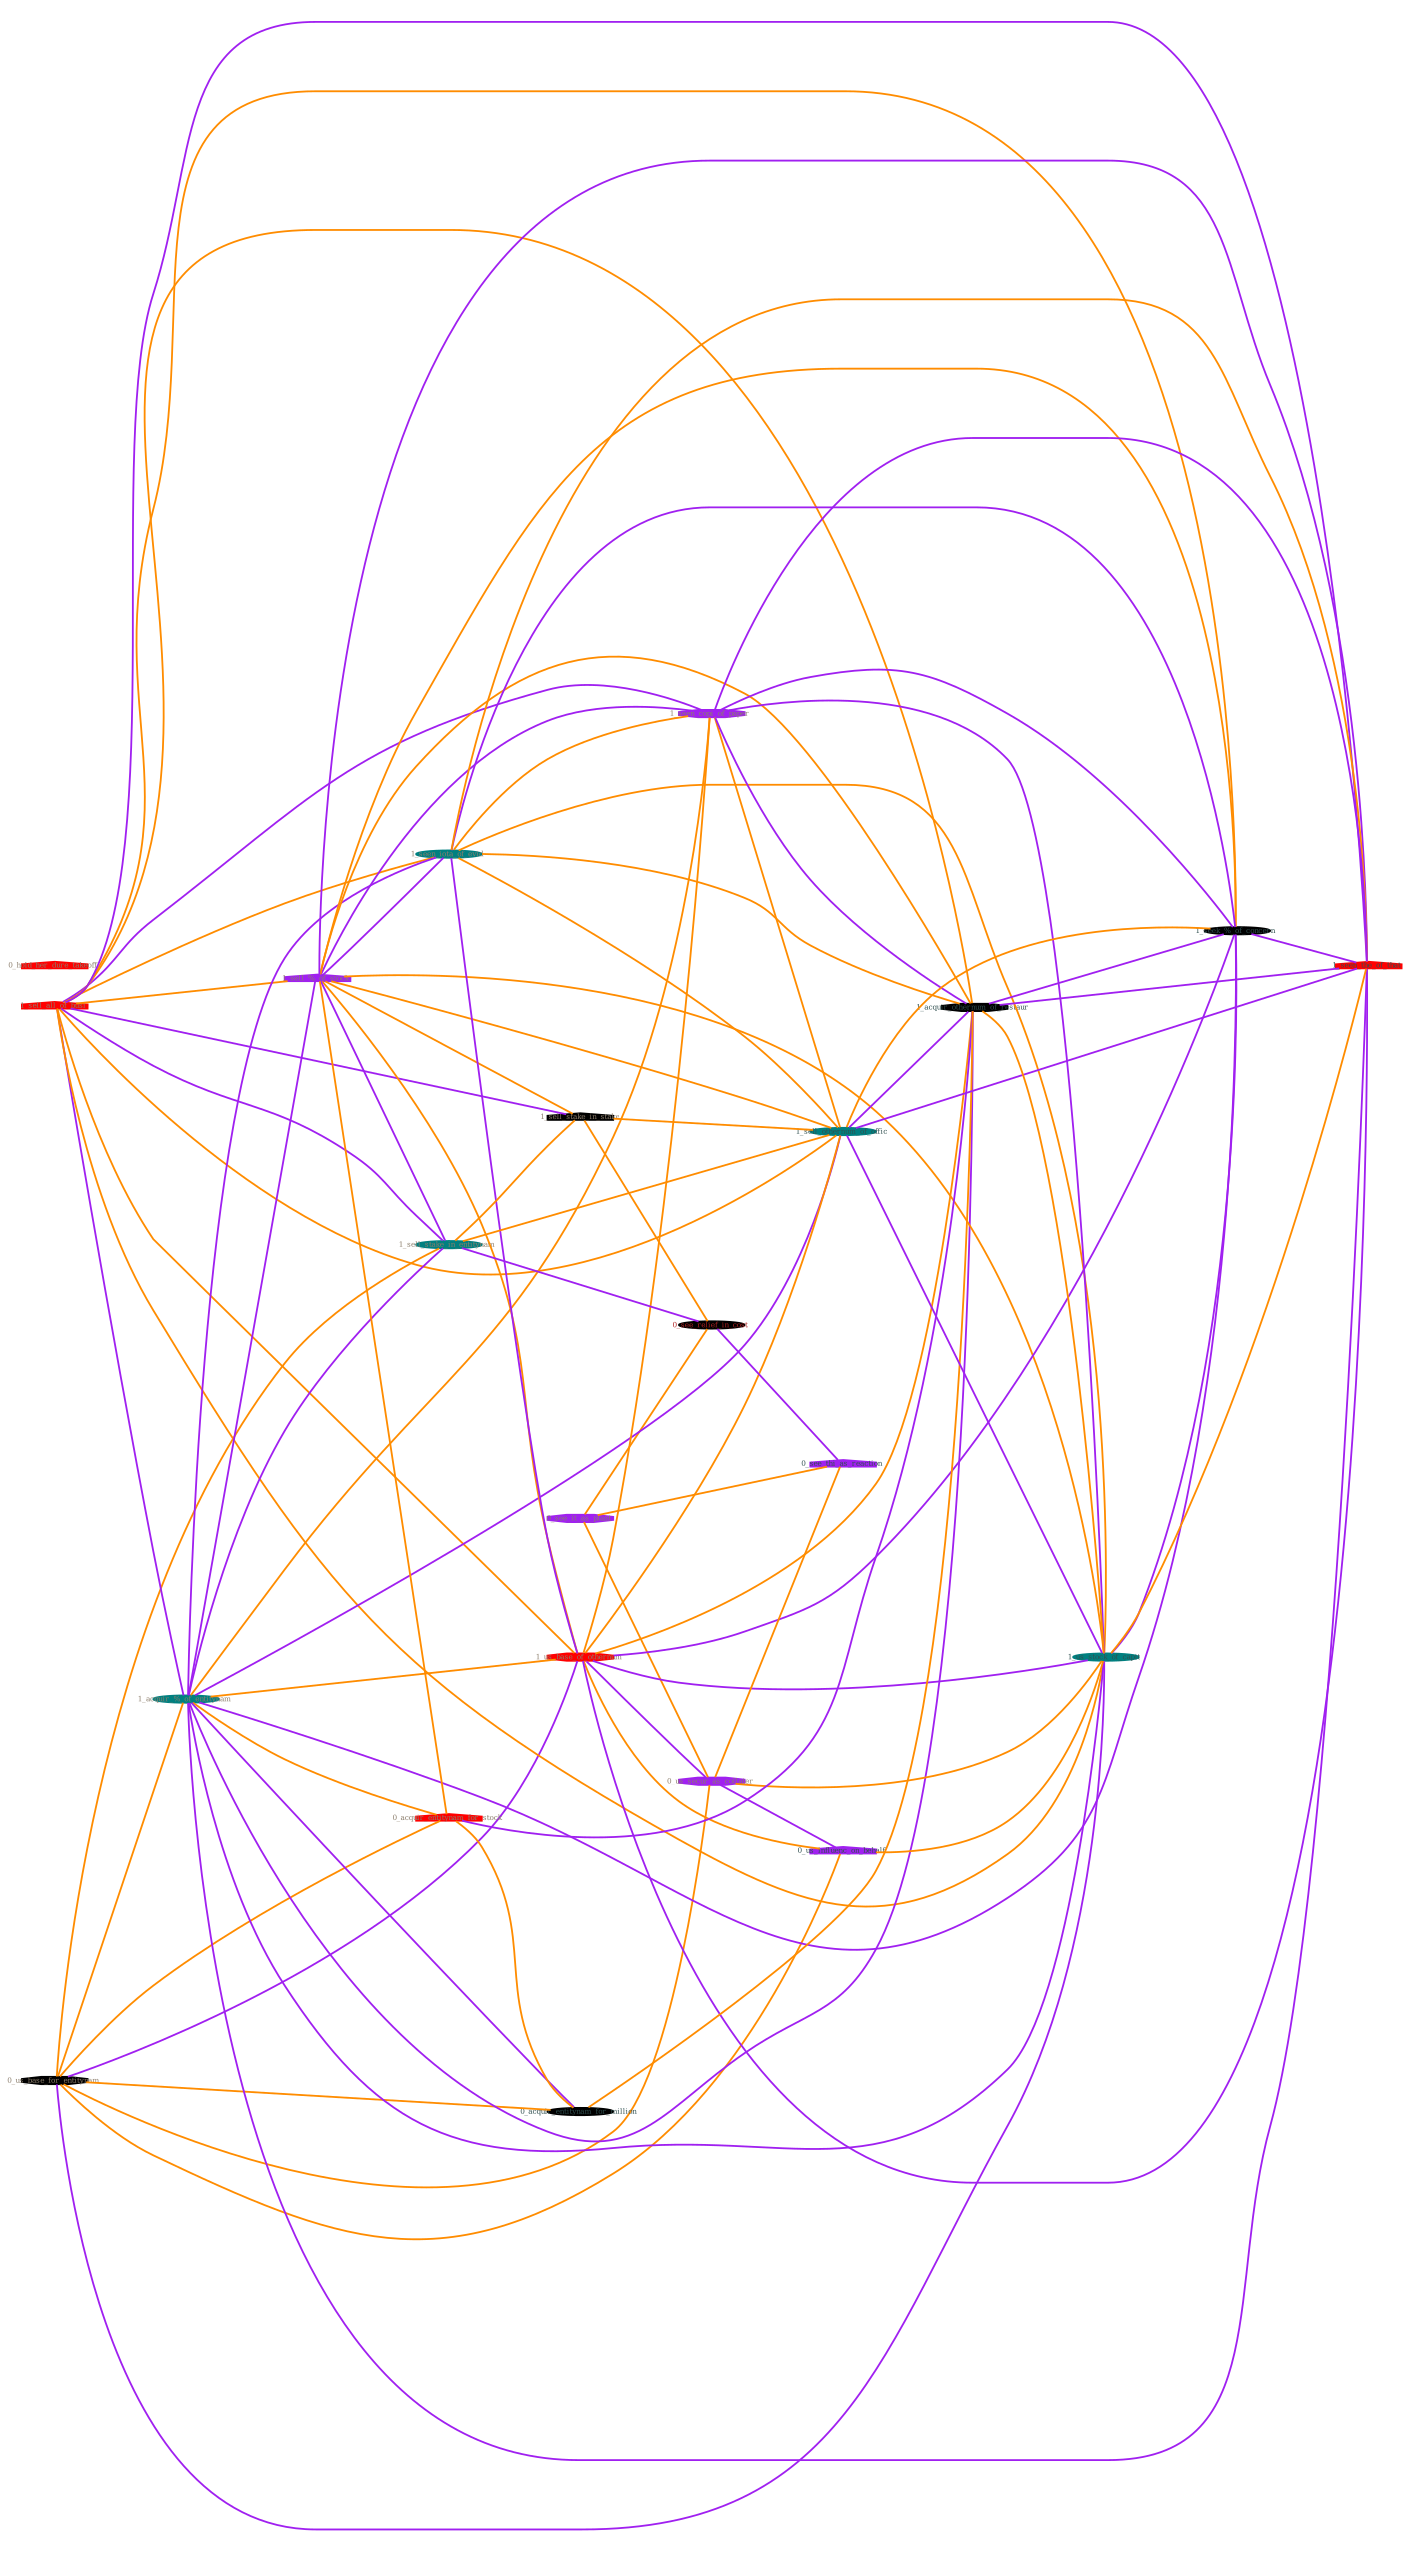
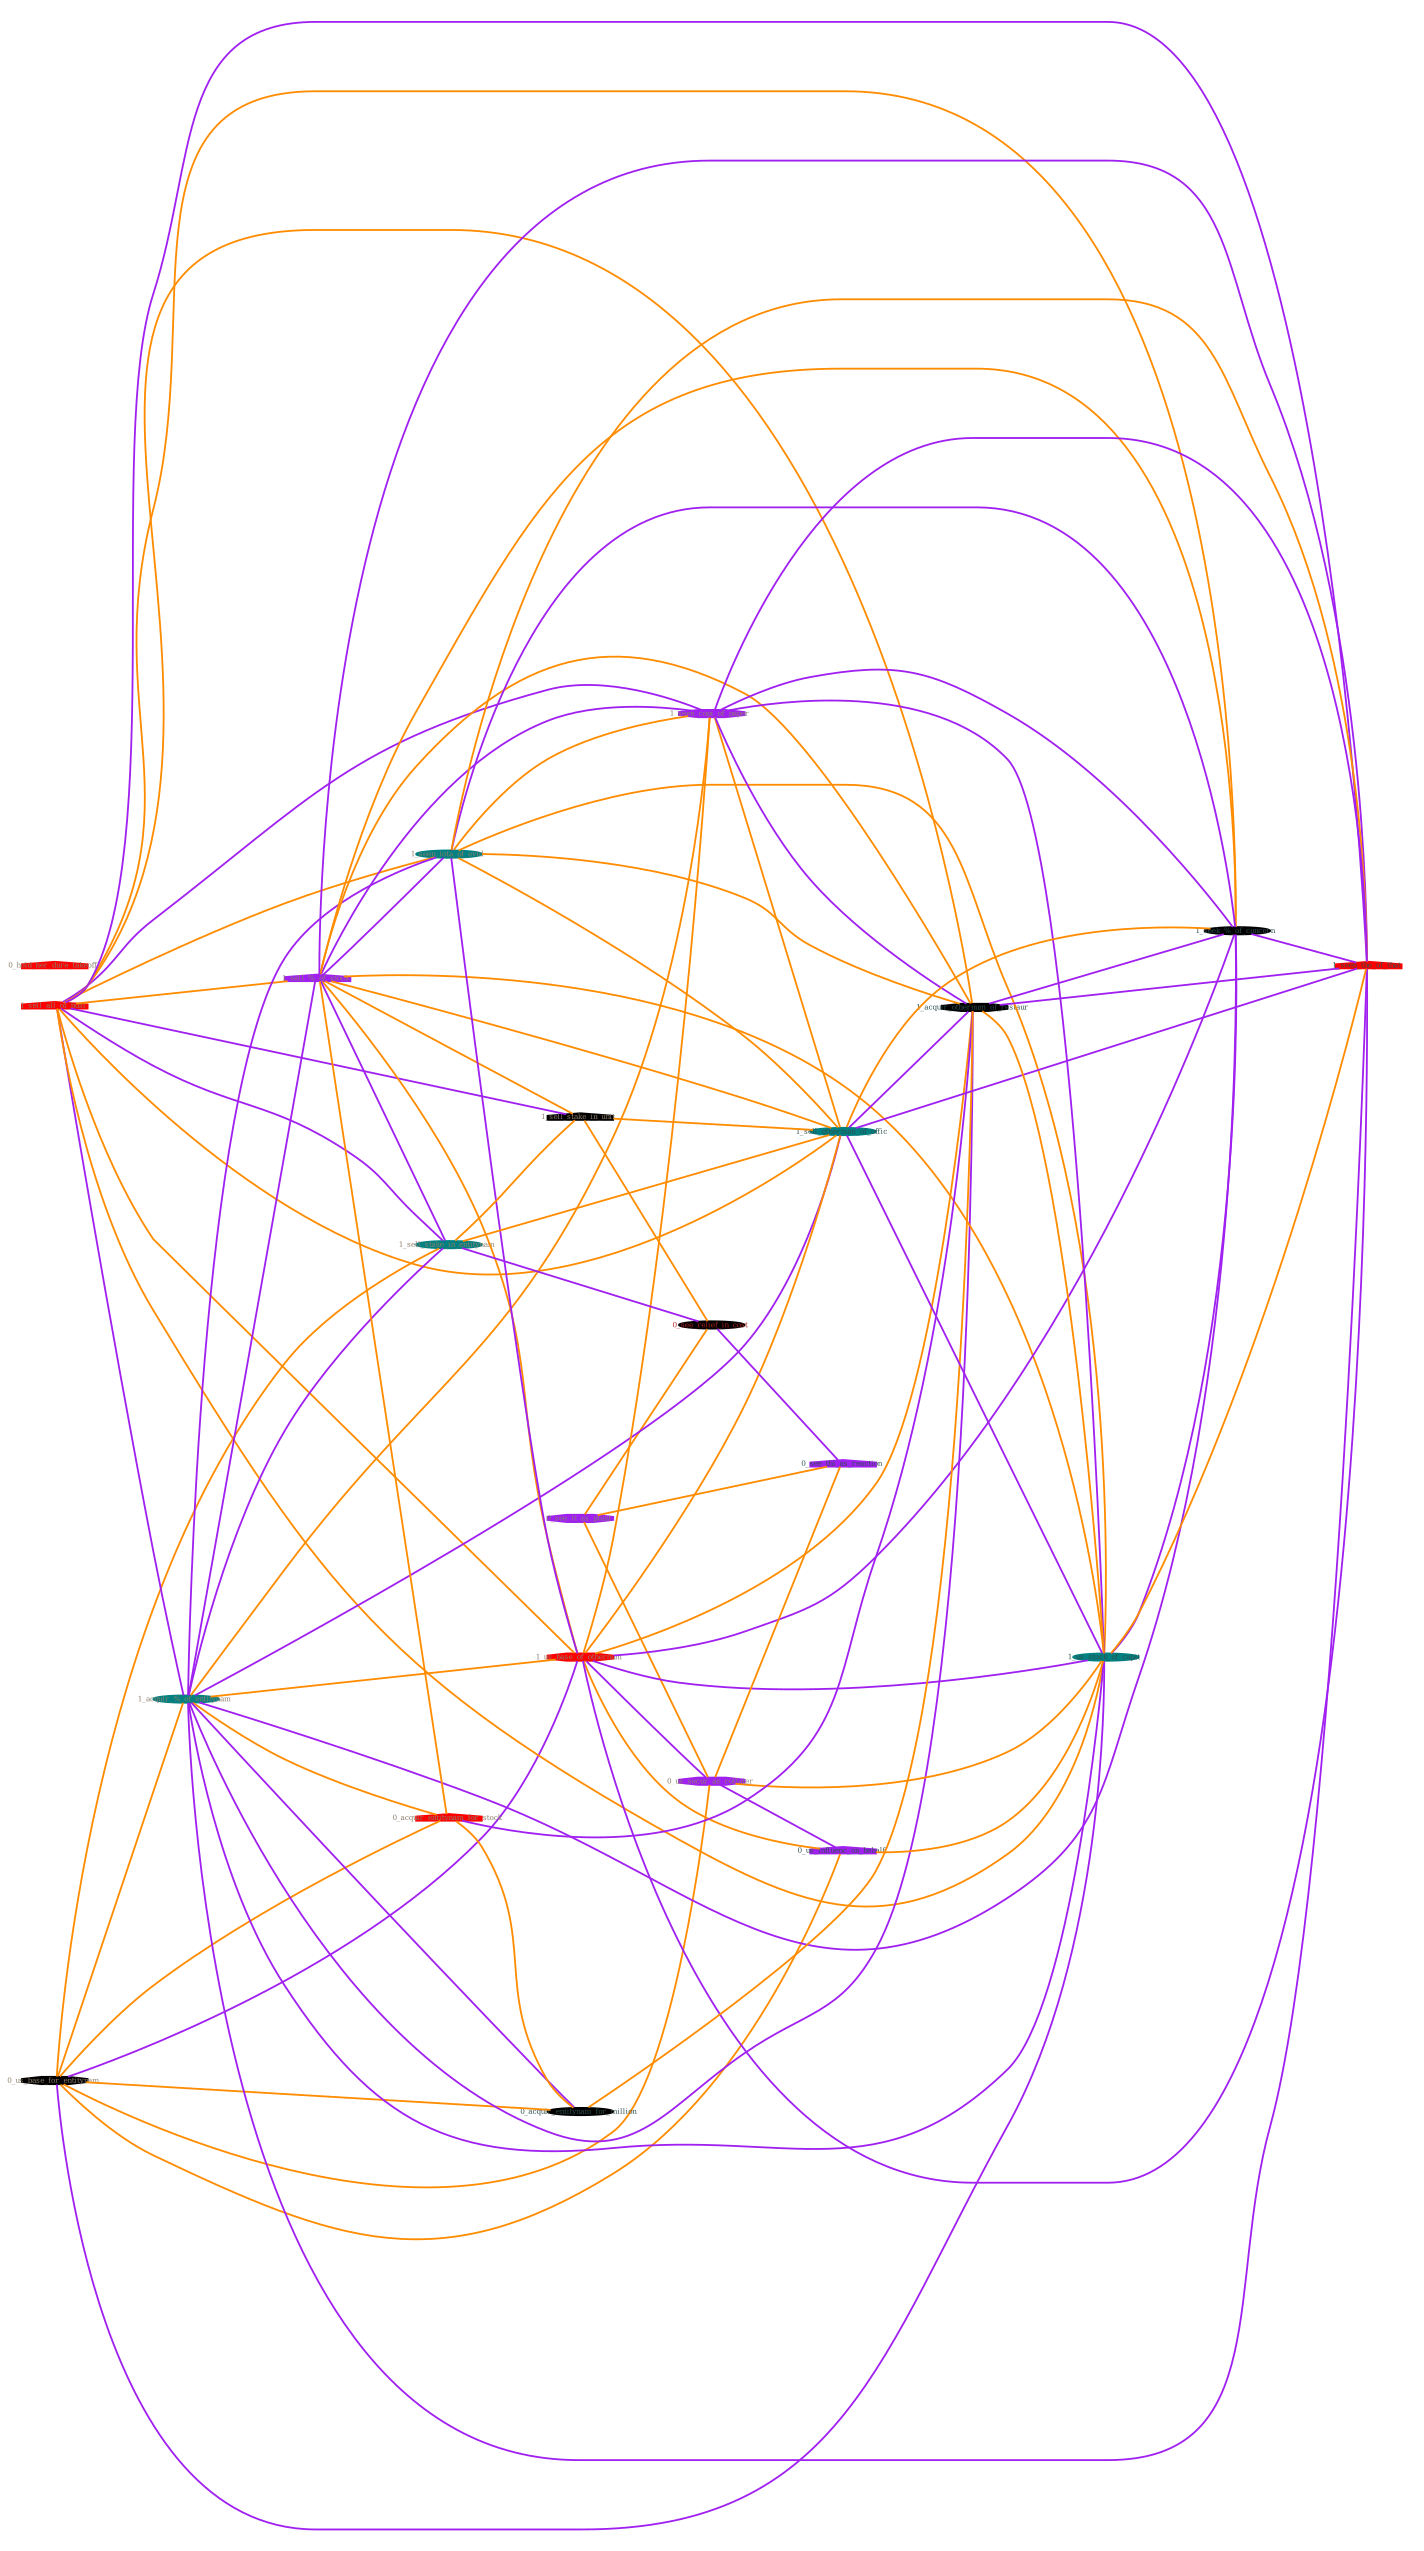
(580, 1117) -> (580, 1117)
